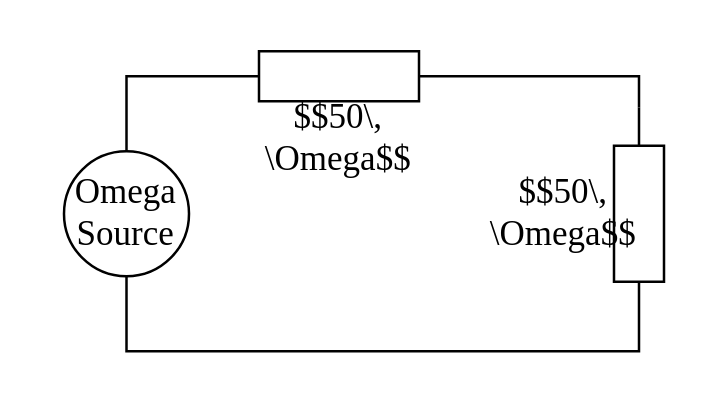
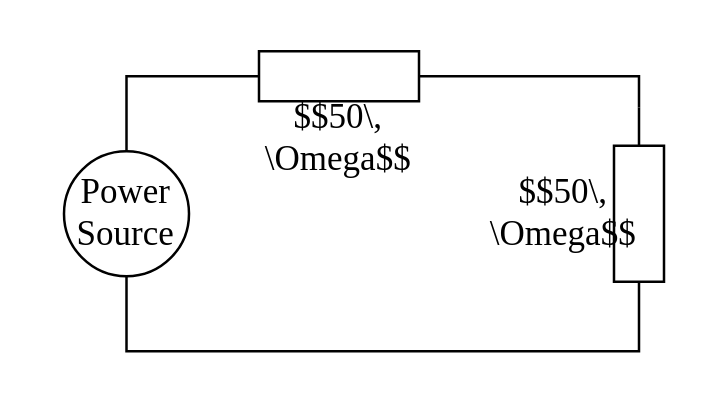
(126, 214) -> (126, 214)
